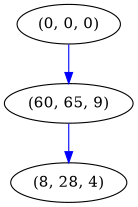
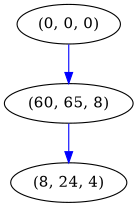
(69, 103) -> (69, 103)
(69, 183) -> (69, 183)
